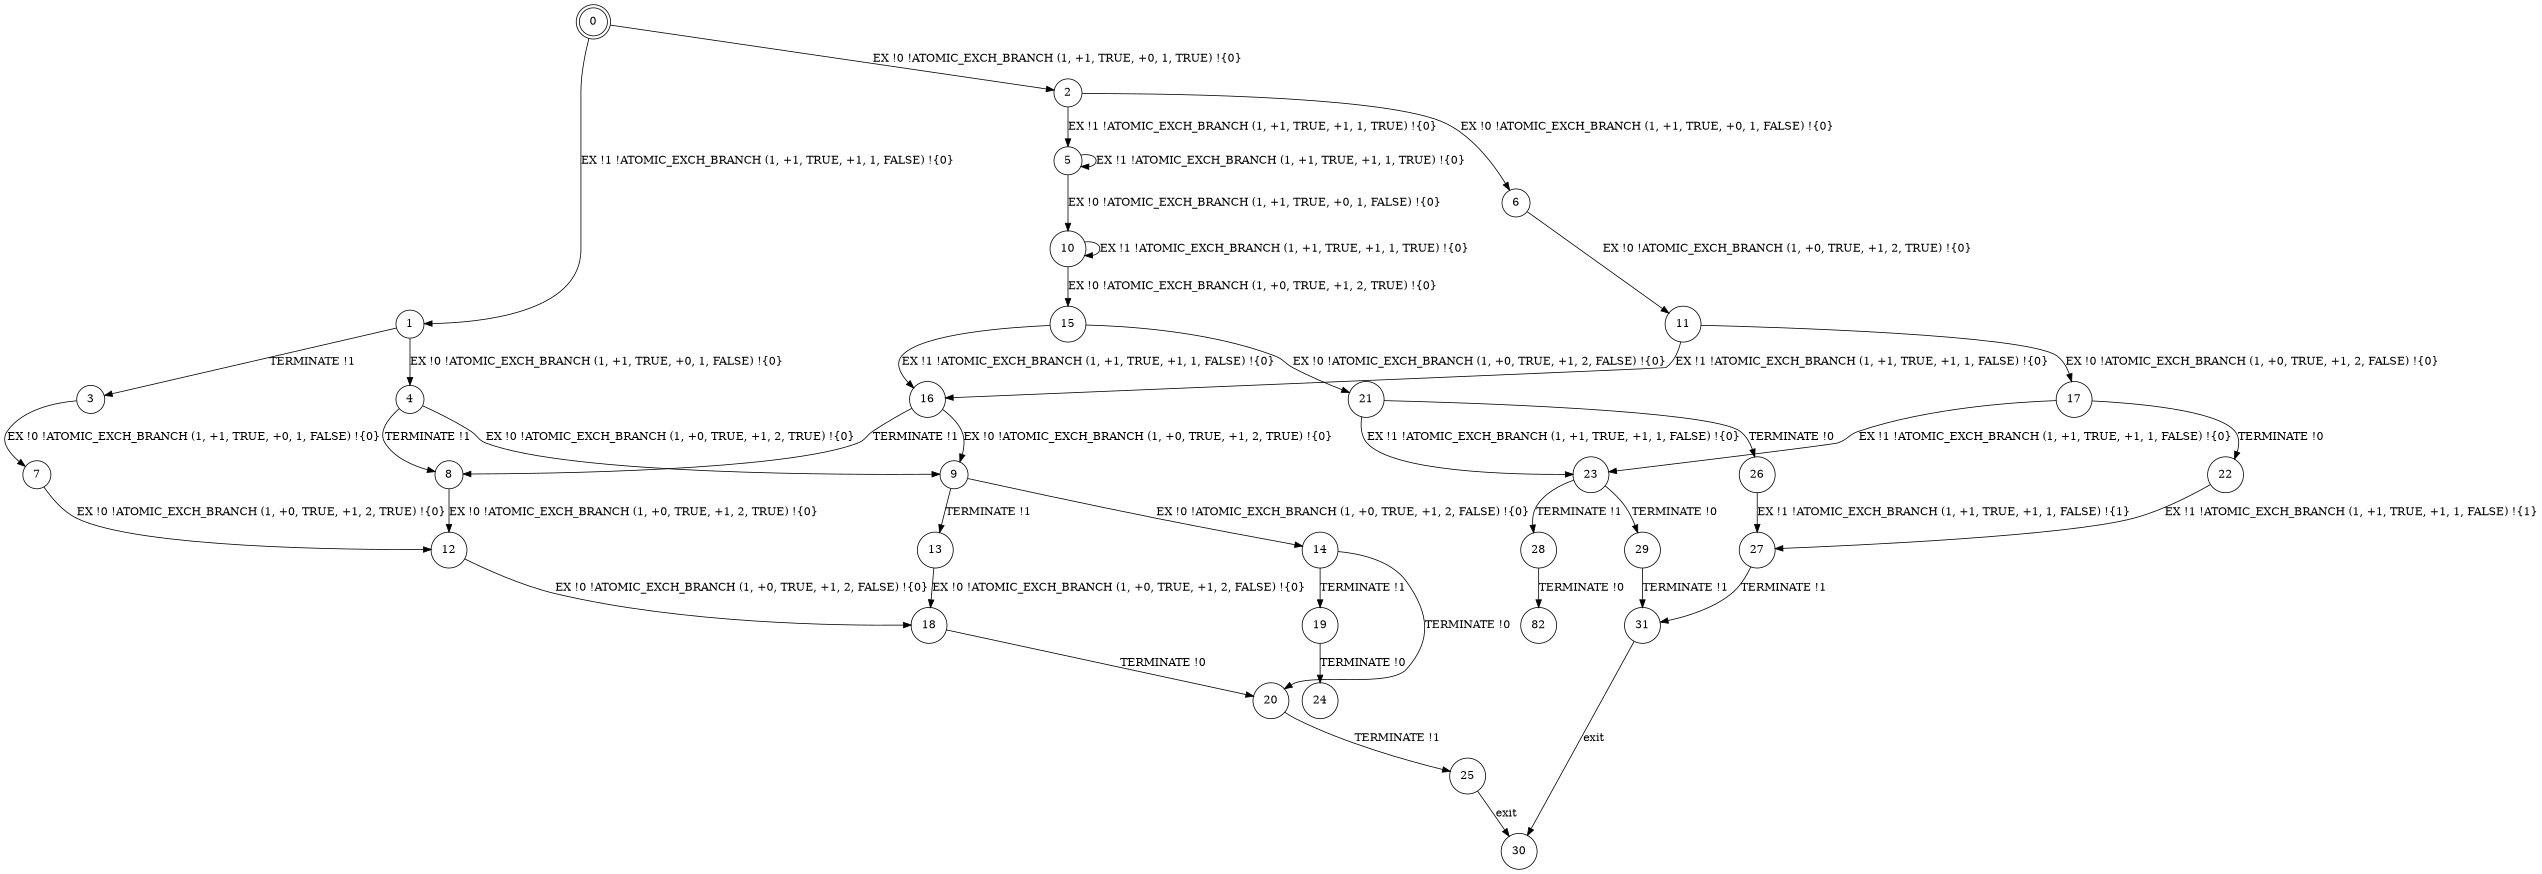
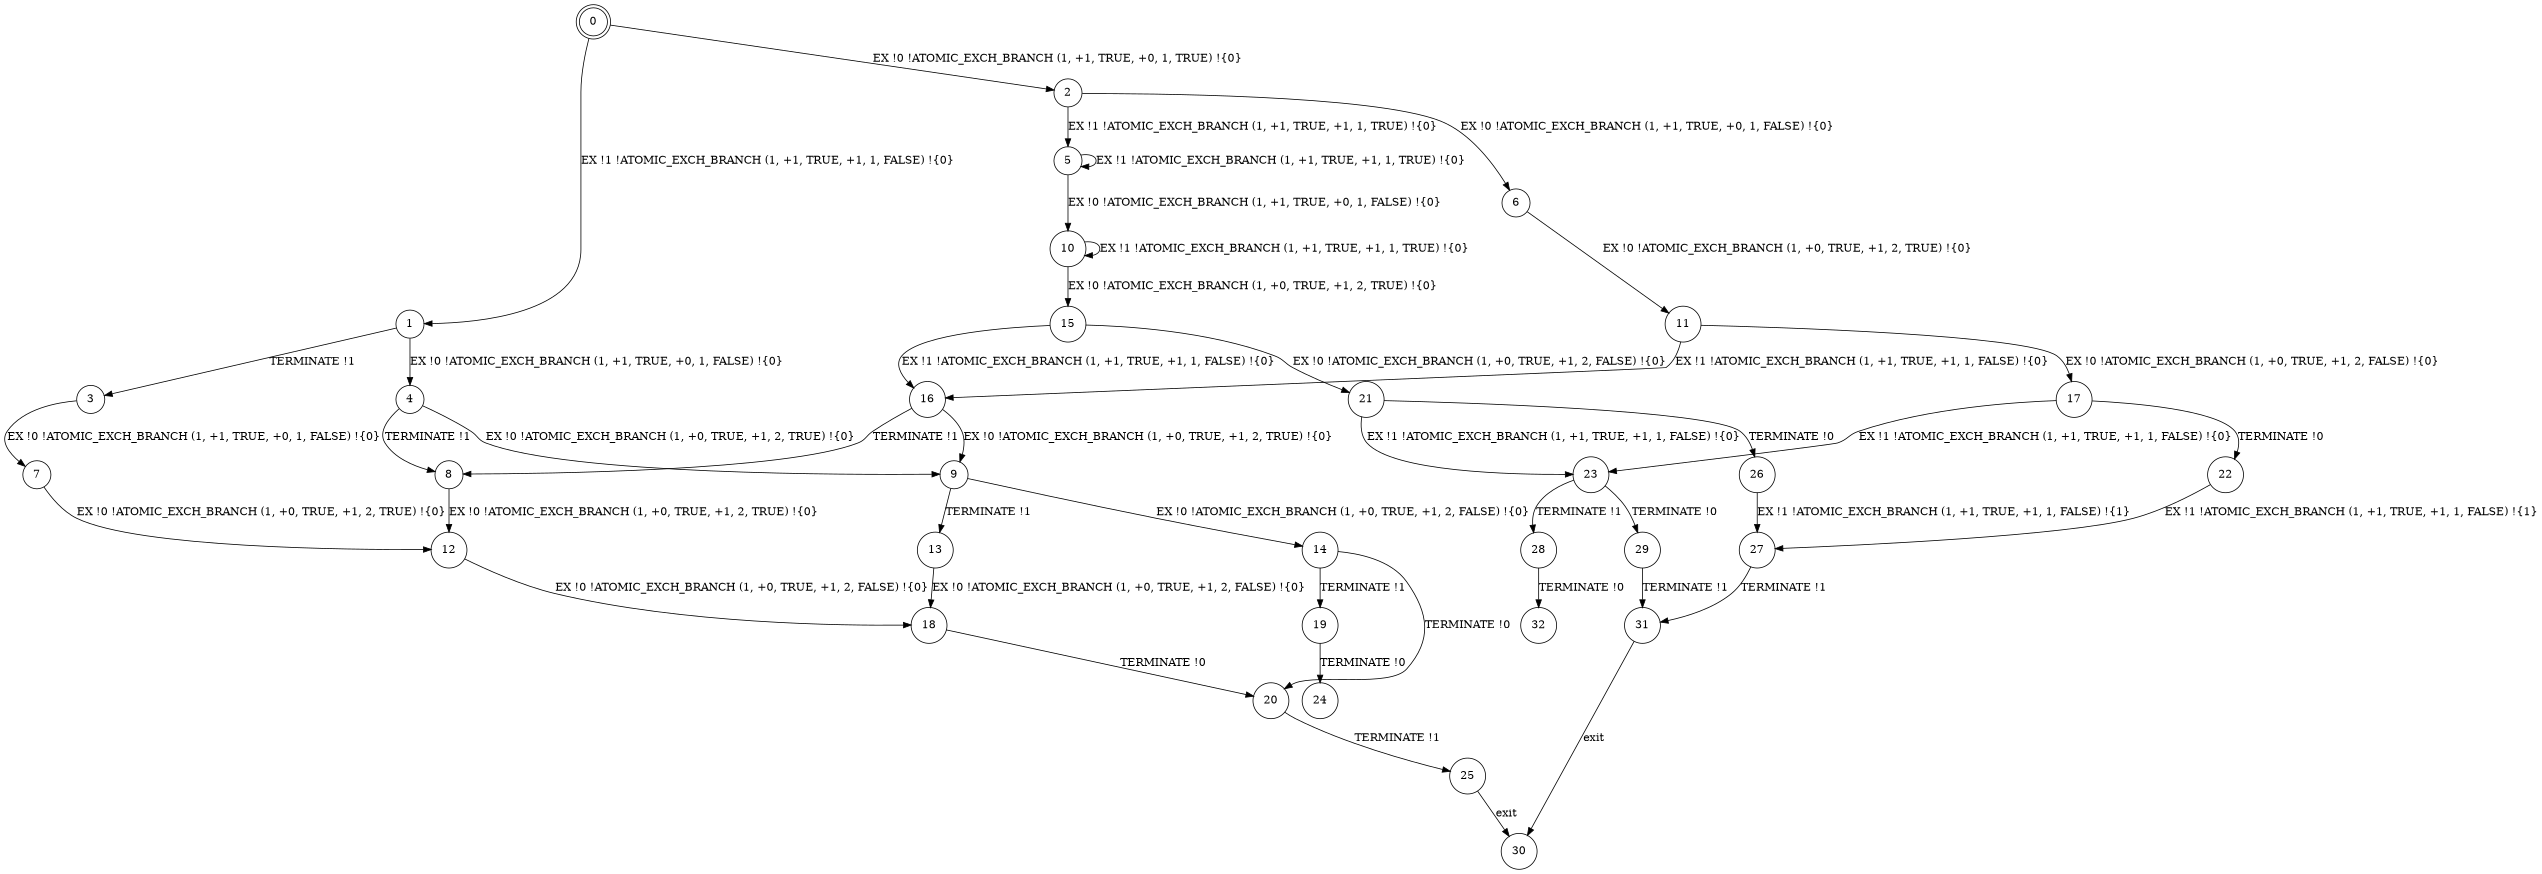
(1539, 625) -> (1539, 625)
